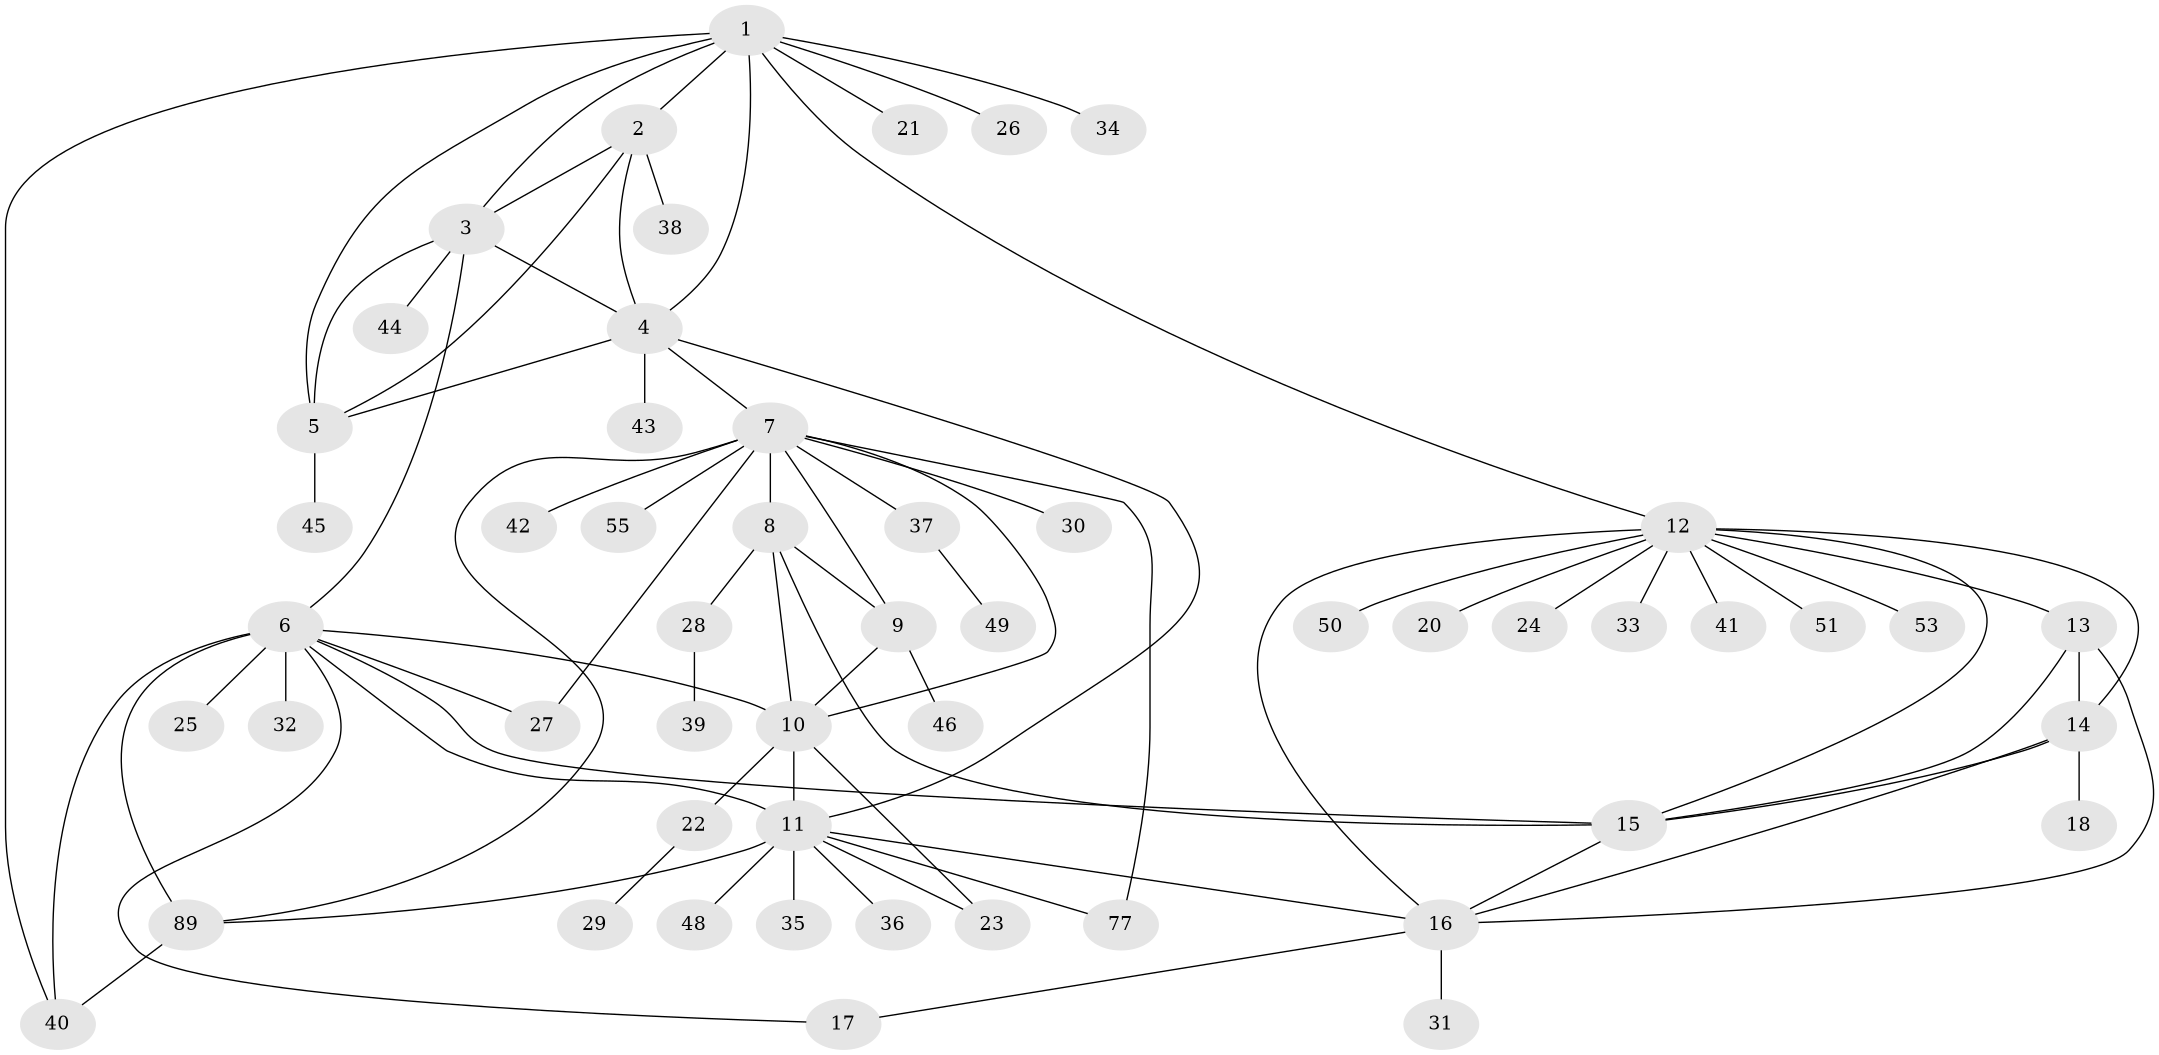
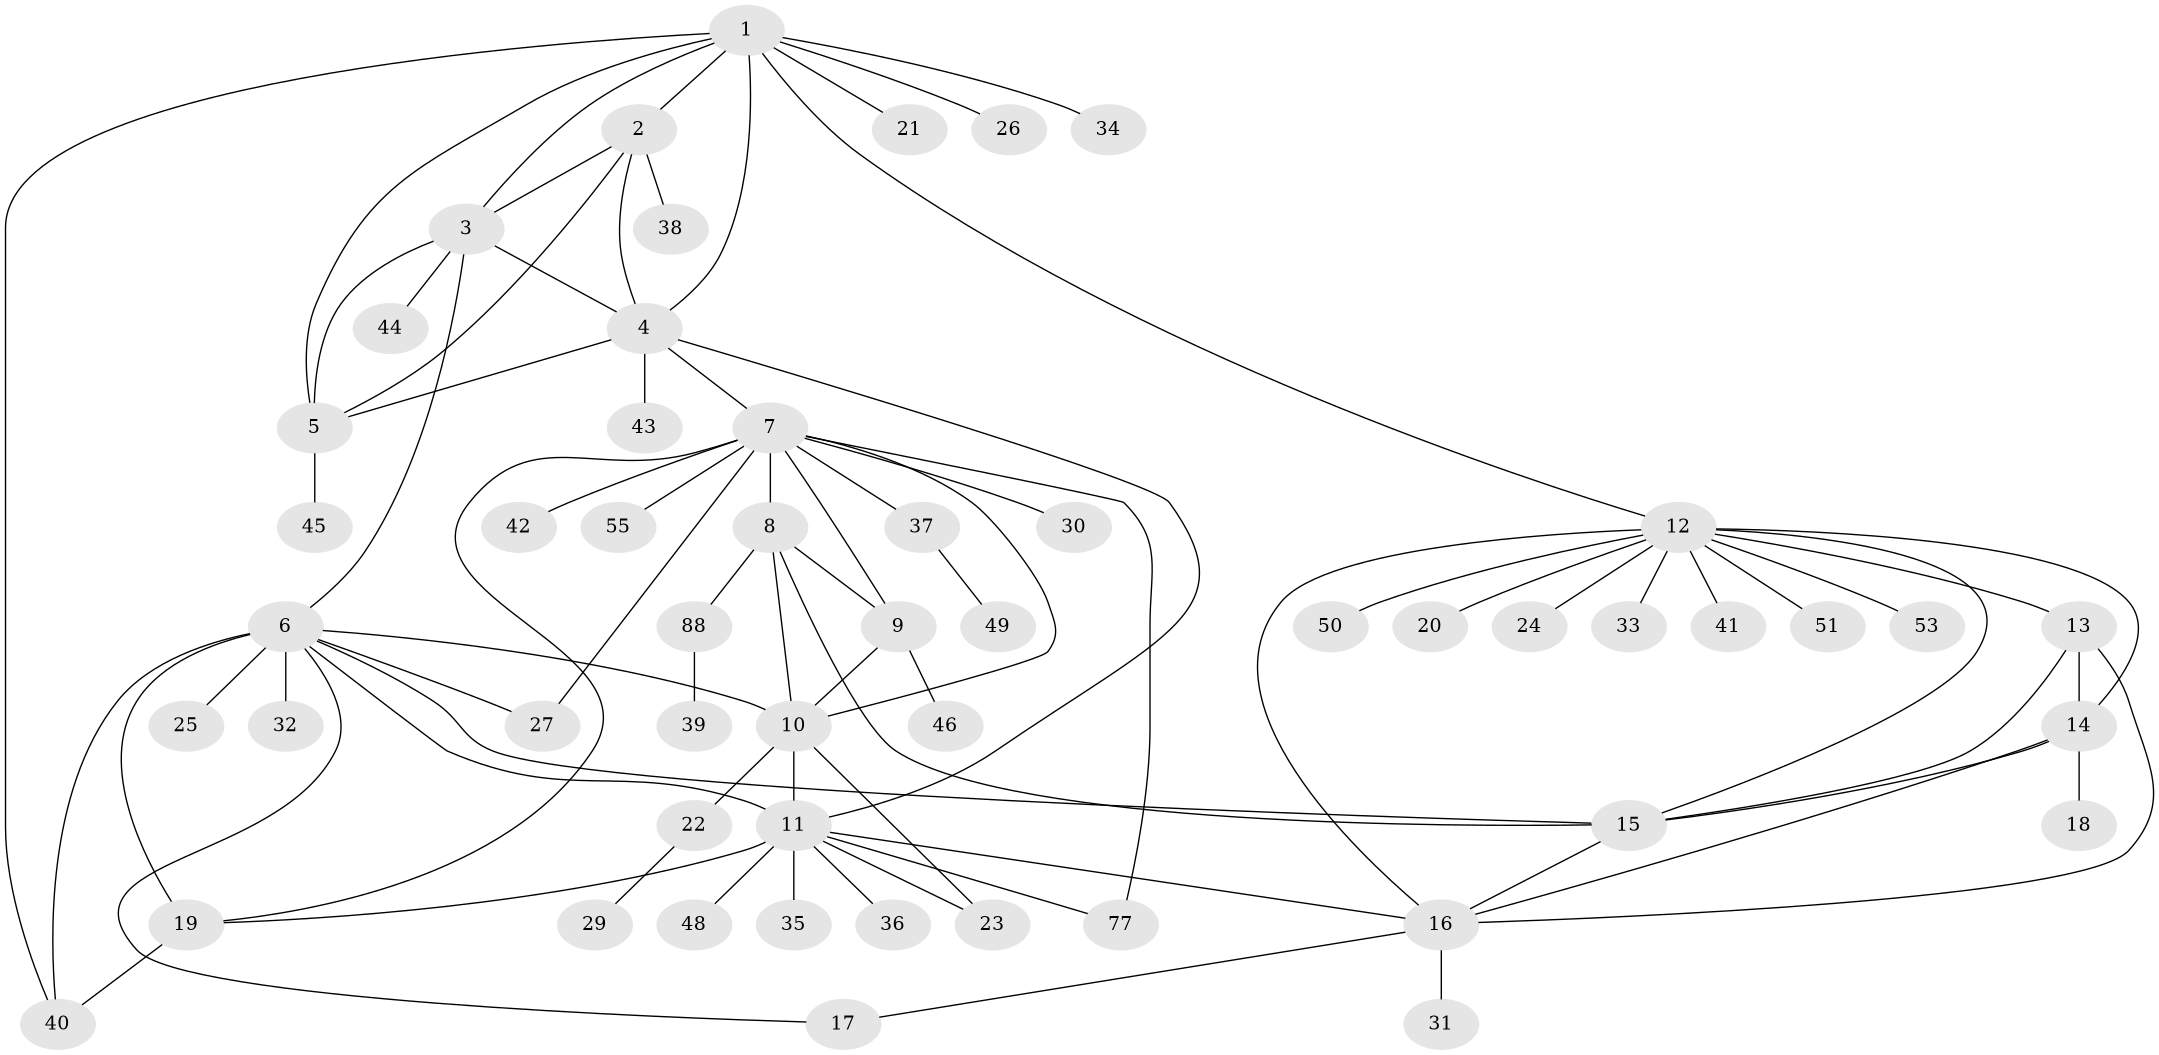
(694, 627) -> (694, 627)
(186, 925) -> (186, 925)
